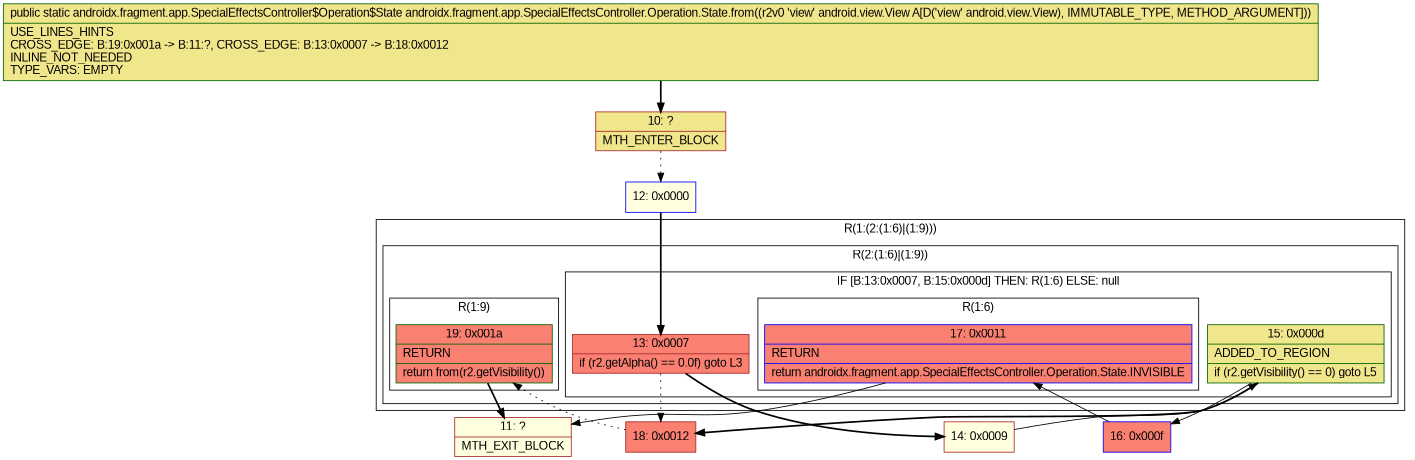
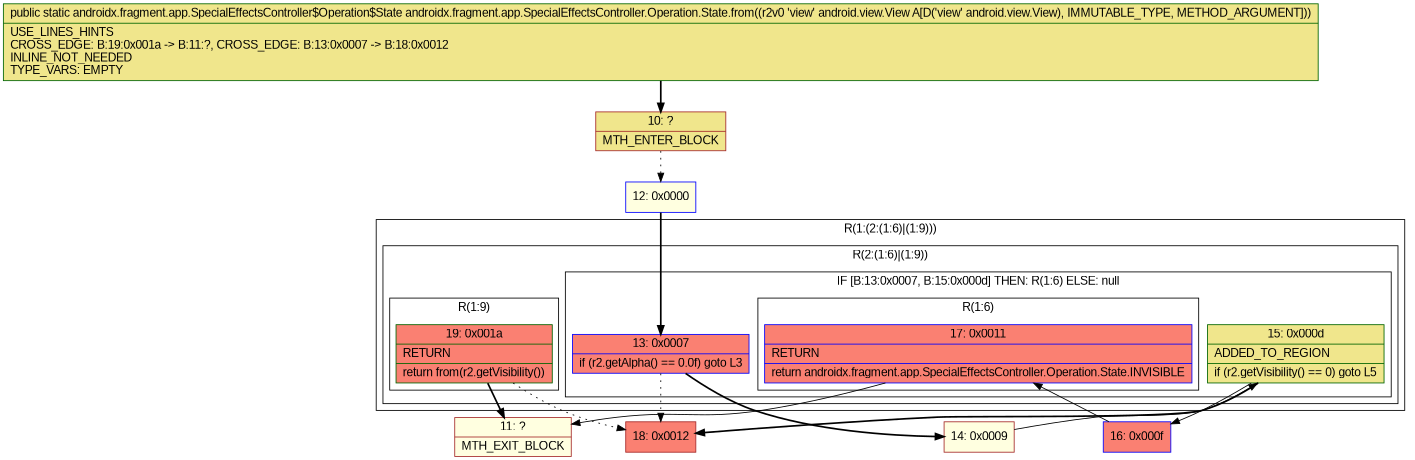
(661, 354) -> (661, 354)
(576, 416) -> (576, 416)
